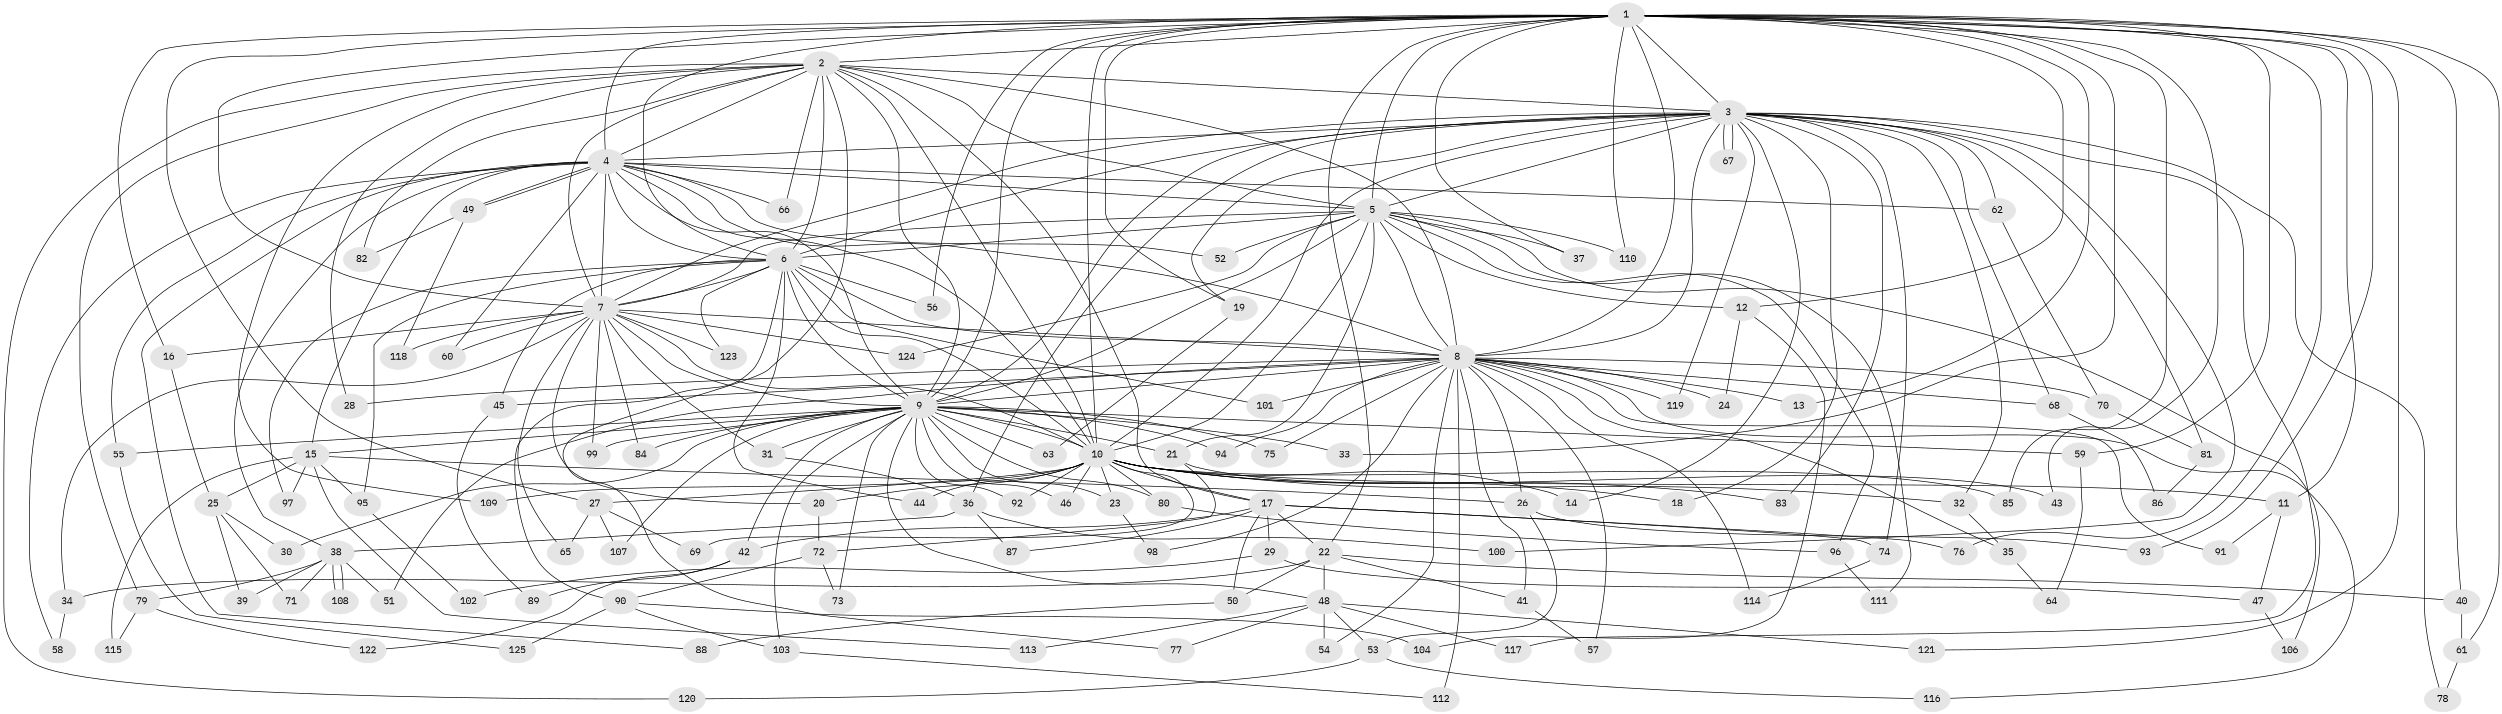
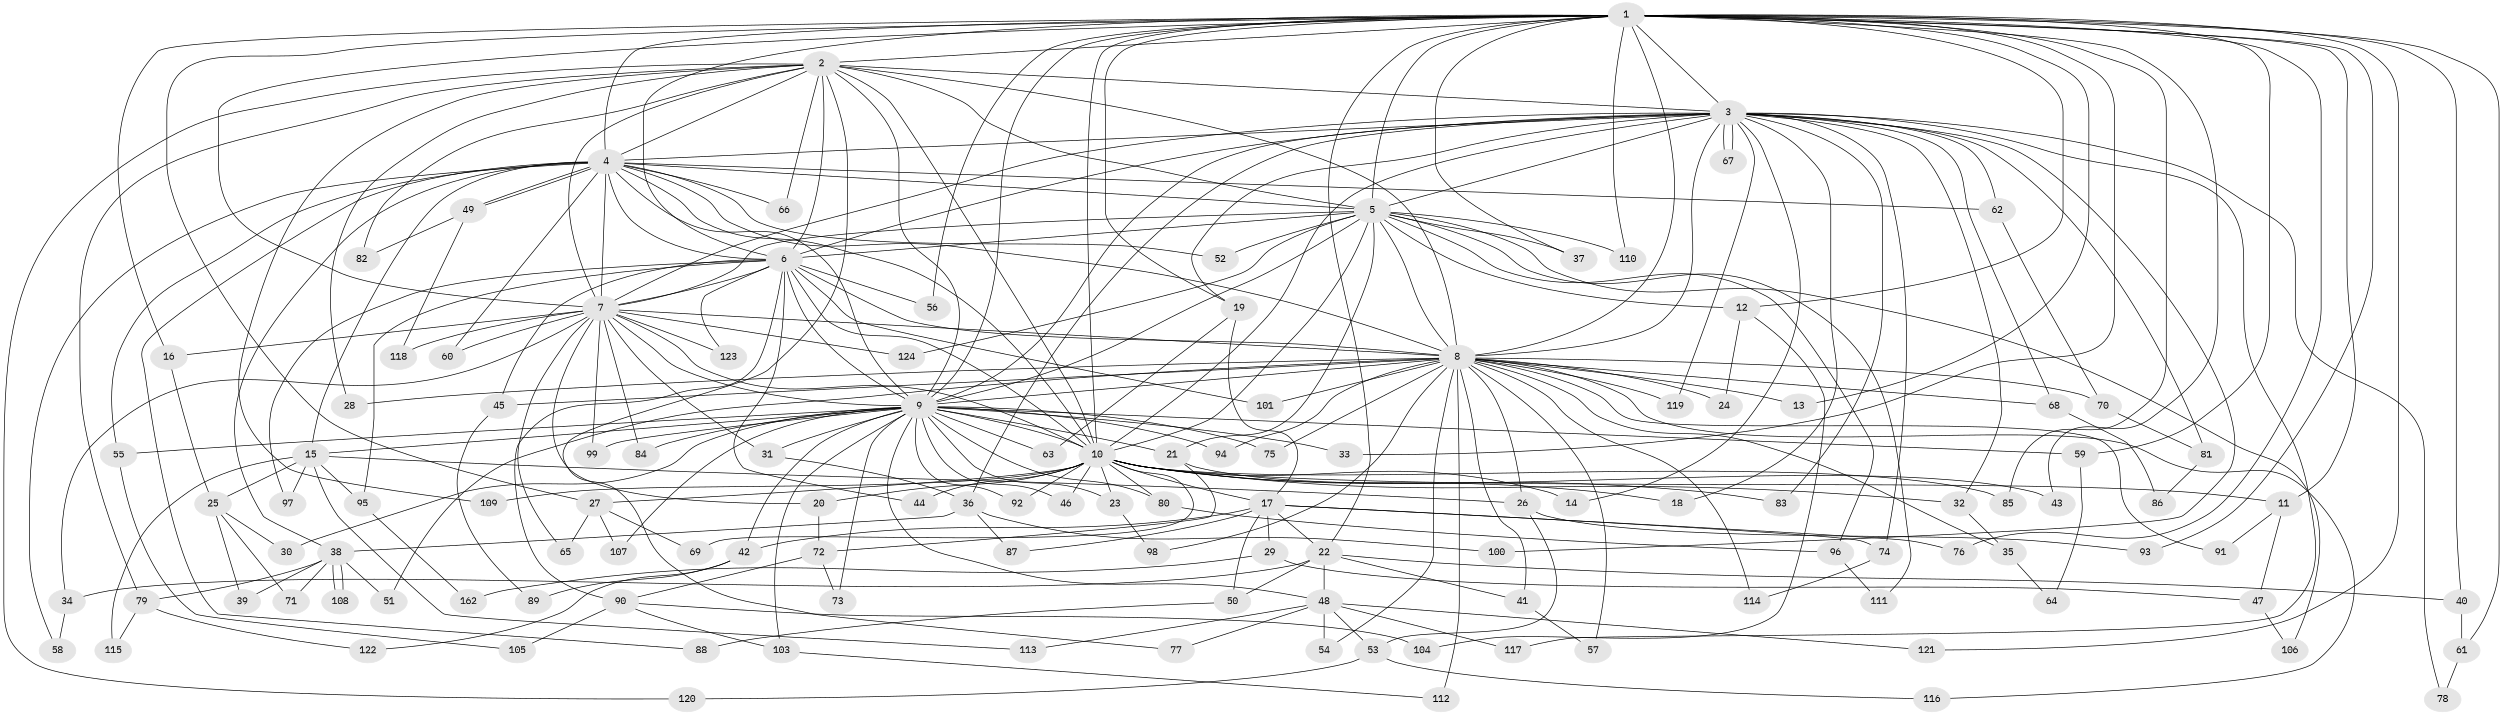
(1074, 274) -> (1247, 425)
(468, 602) -> (468, 602)
(517, 651) -> (517, 651)
